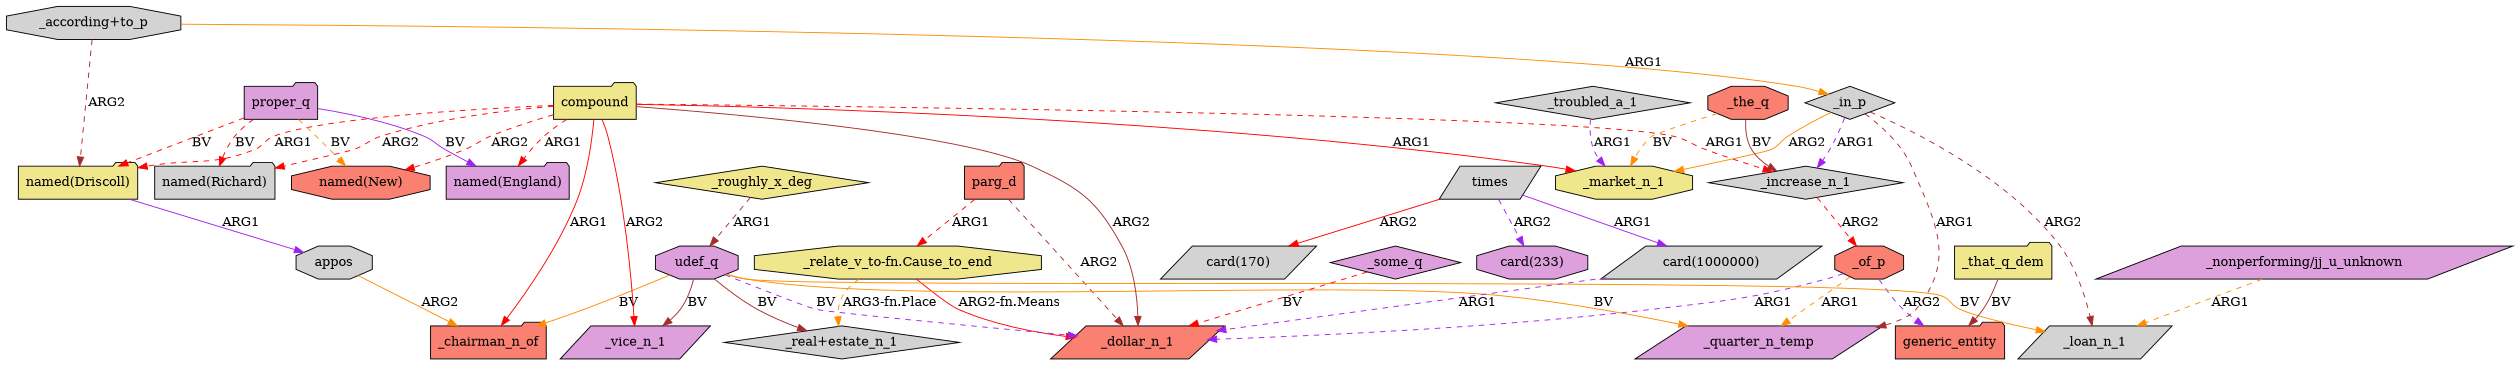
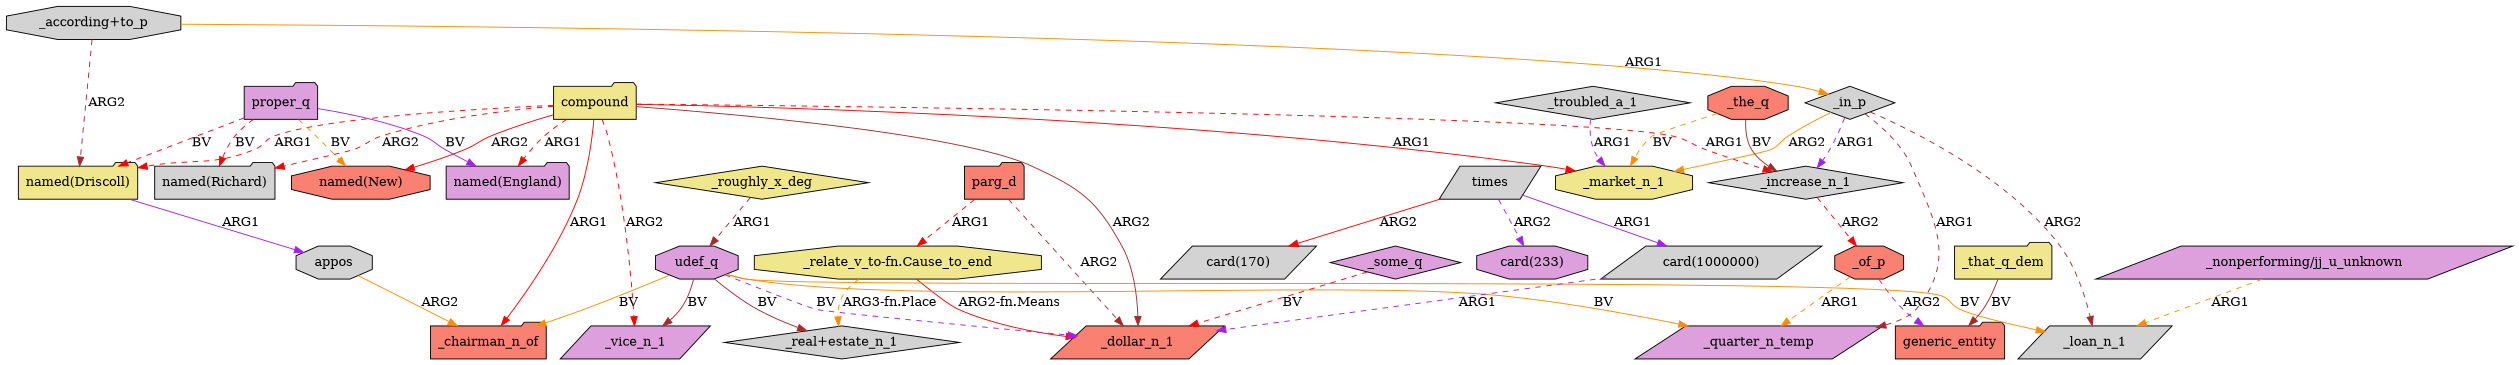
(483, 140) -> (483, 140)
(624, 217) -> (624, 217)
(1532, 321) -> none
